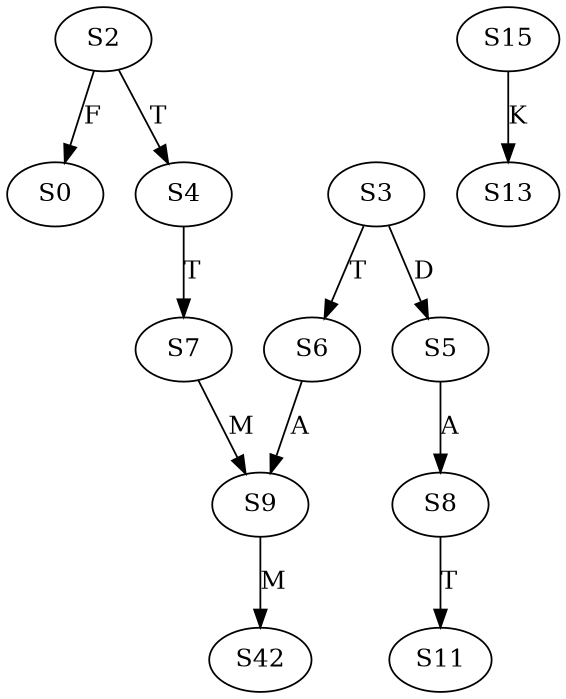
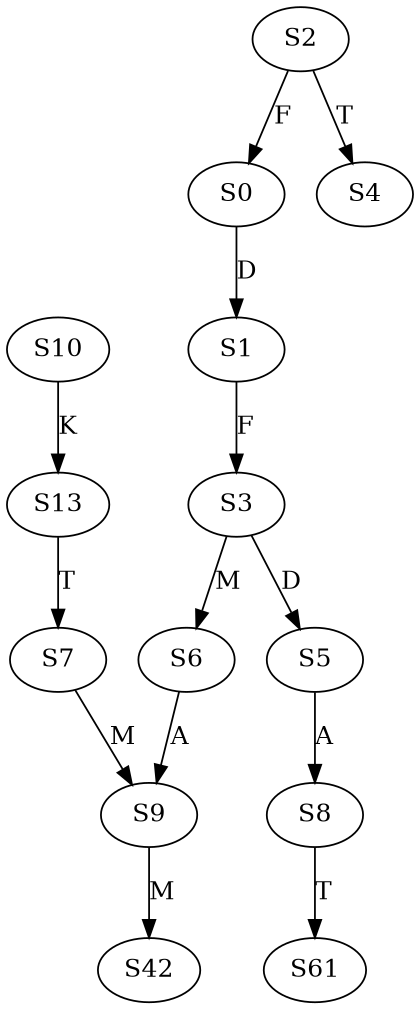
(508, 39) -> (58, 350)
(184, 263) -> (58, 573)
(358, 272) -> (228, 582)
none -> (236, 350)
(440, 660) -> (315, 970)
